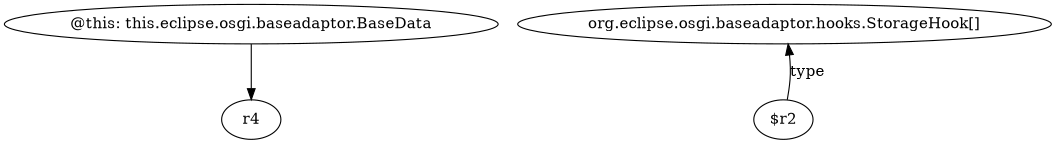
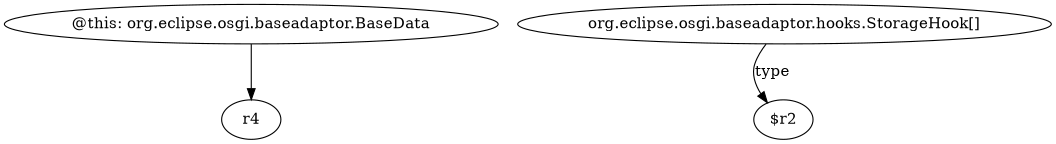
(251, 24) -> (251, 24)
(790, 77) -> (754, 68)
